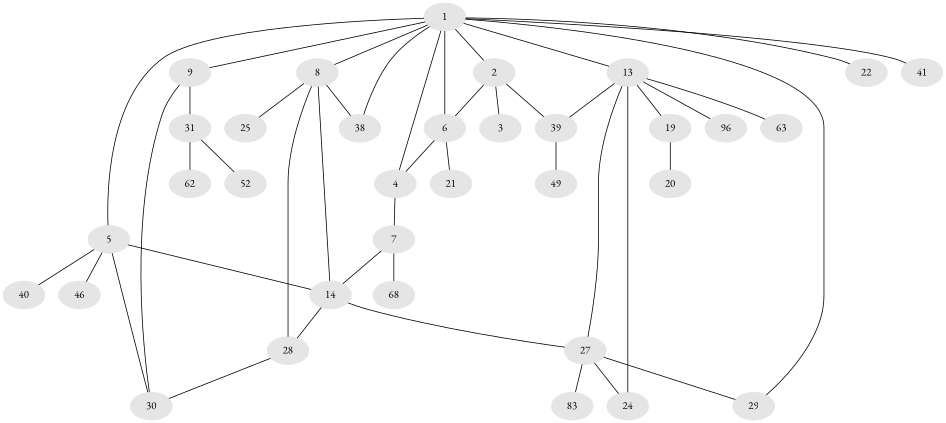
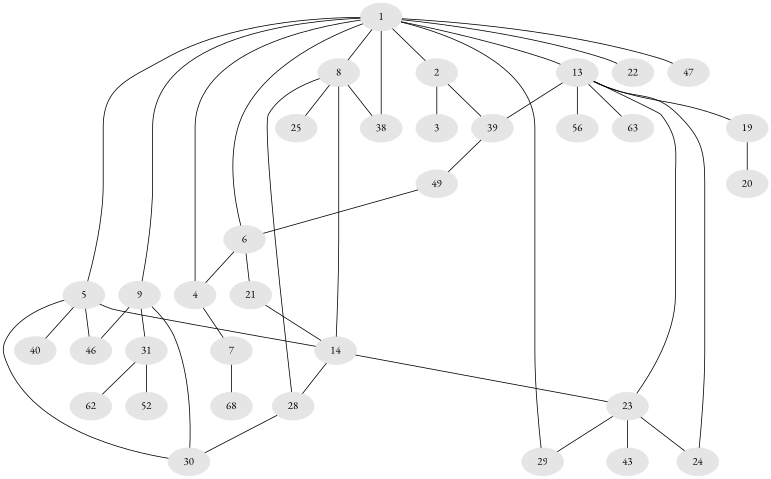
(922, 73) -> (689, 73)
(470, 100) -> (345, 210)
(726, 128) -> (577, 128)
(362, 267) -> (293, 323)
none -> (115, 323)
(585, 351) -> (628, 406)
(572, 406) -> (628, 462)
